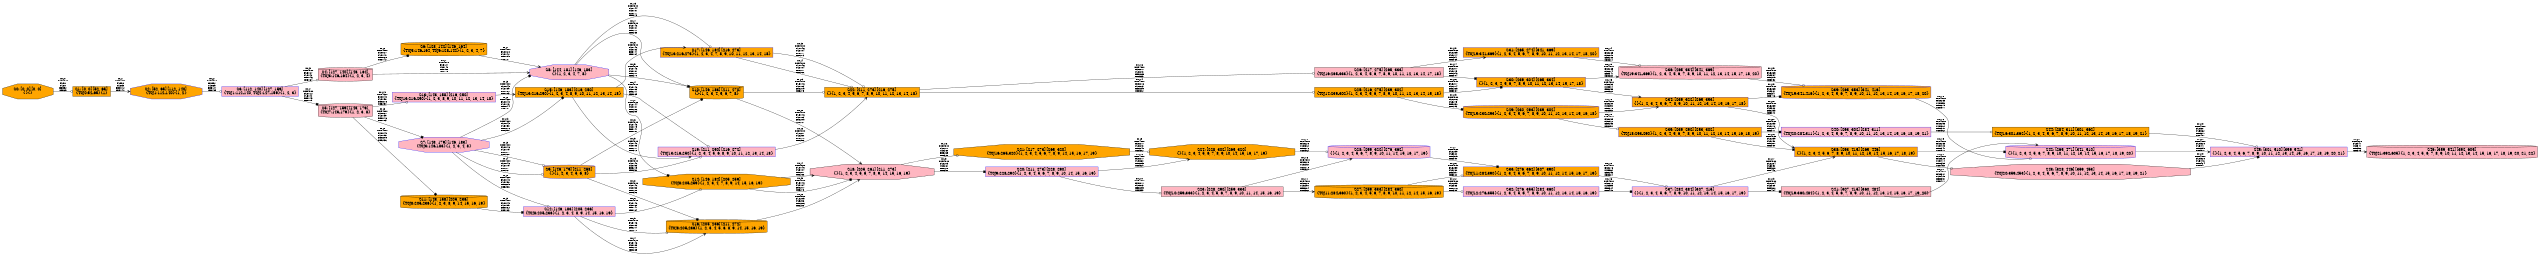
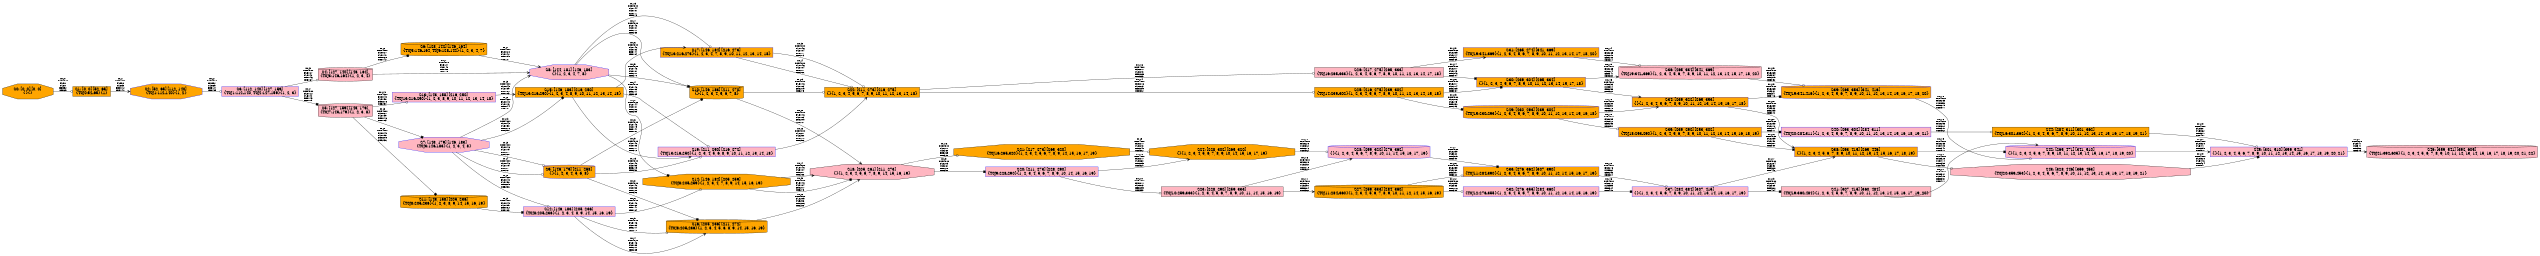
(504, 115) -> (504, 115)
